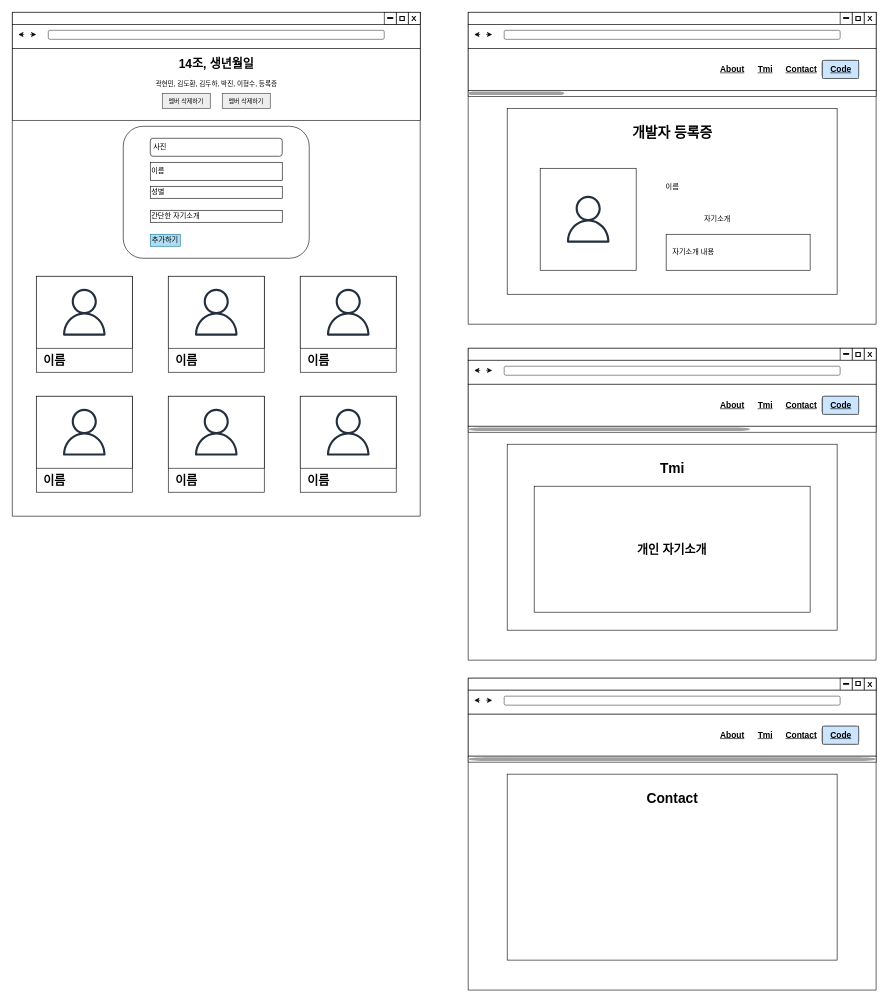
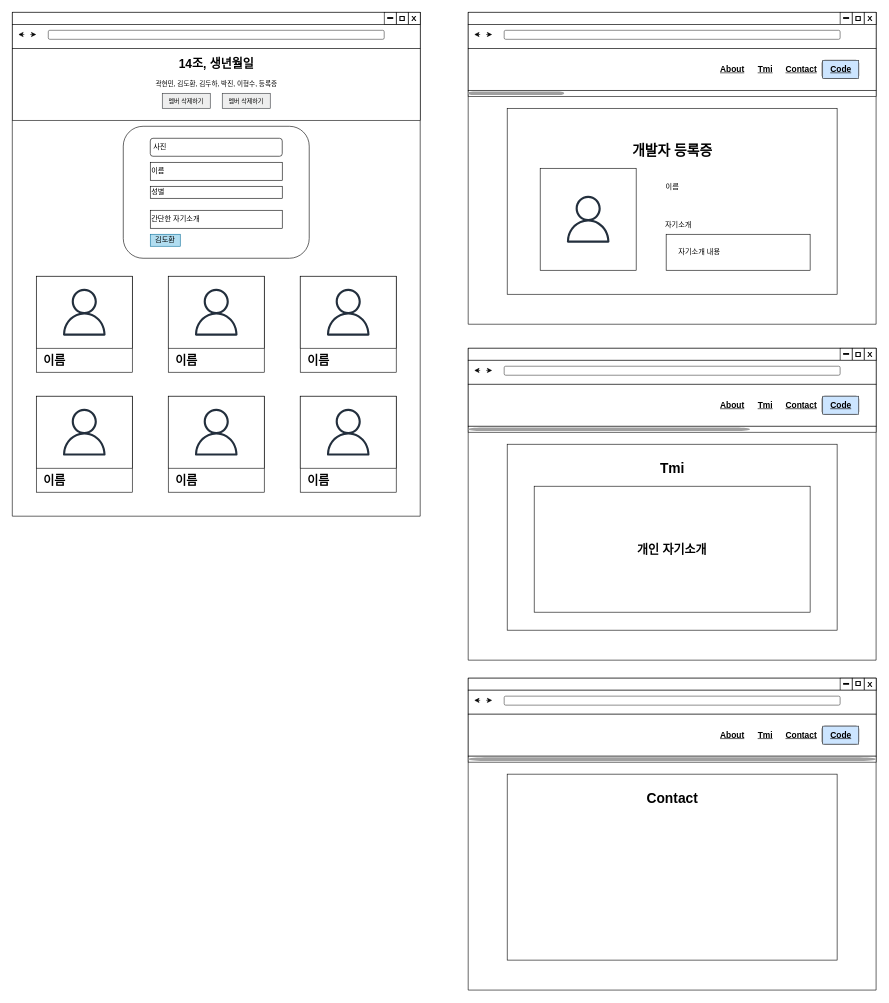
(672, 132) -> (672, 150)
(216, 216) -> (216, 219)
(717, 219) -> (678, 225)
(165, 240) -> (165, 240)
(693, 252) -> (699, 252)
